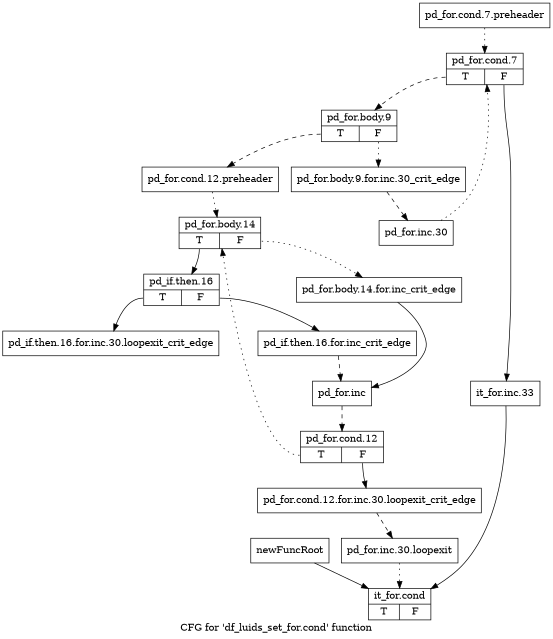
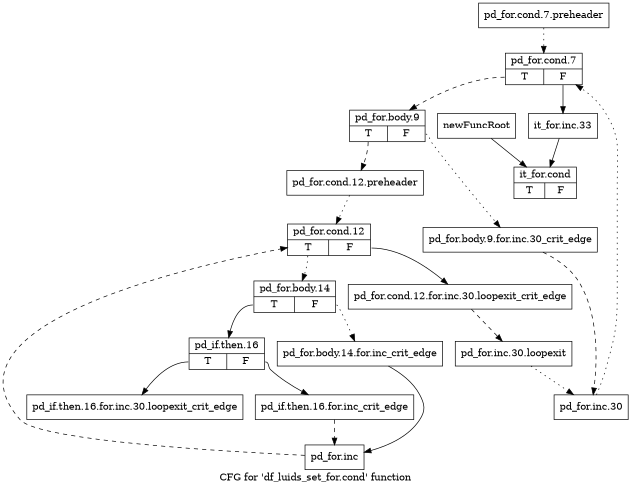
(214, 201) -> (344, 206)
(400, 572) -> (549, 378)
